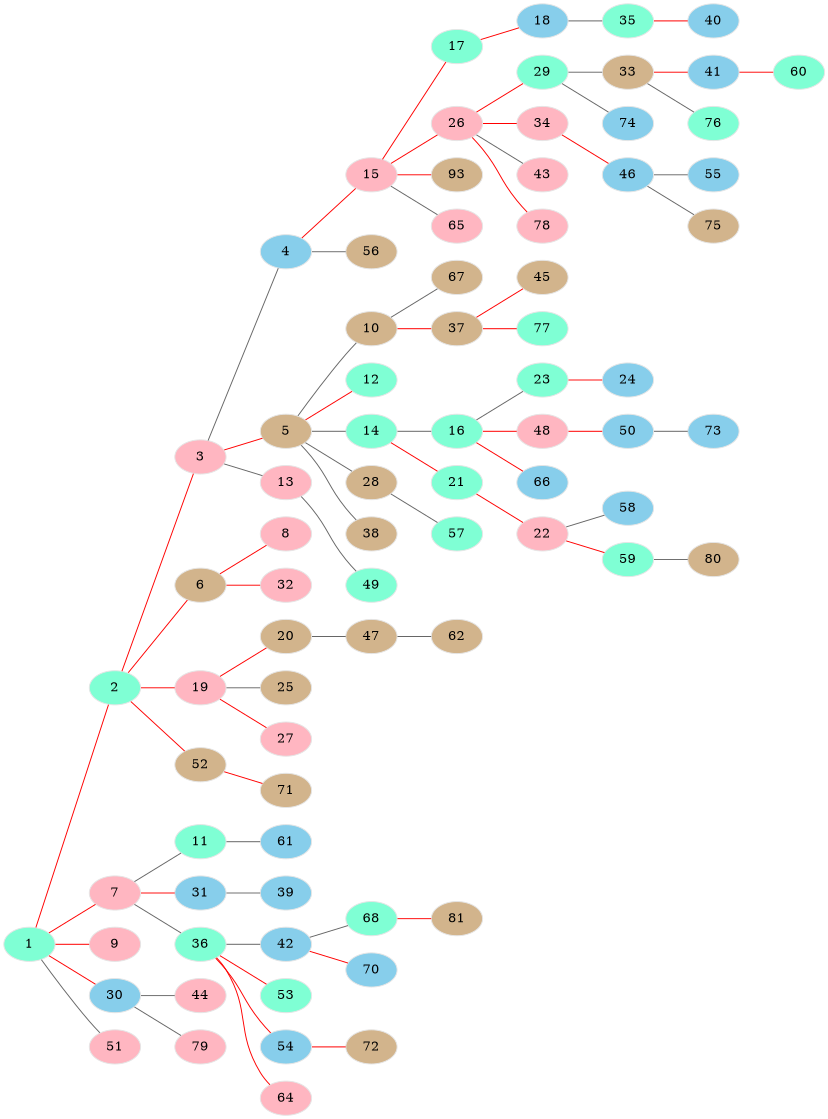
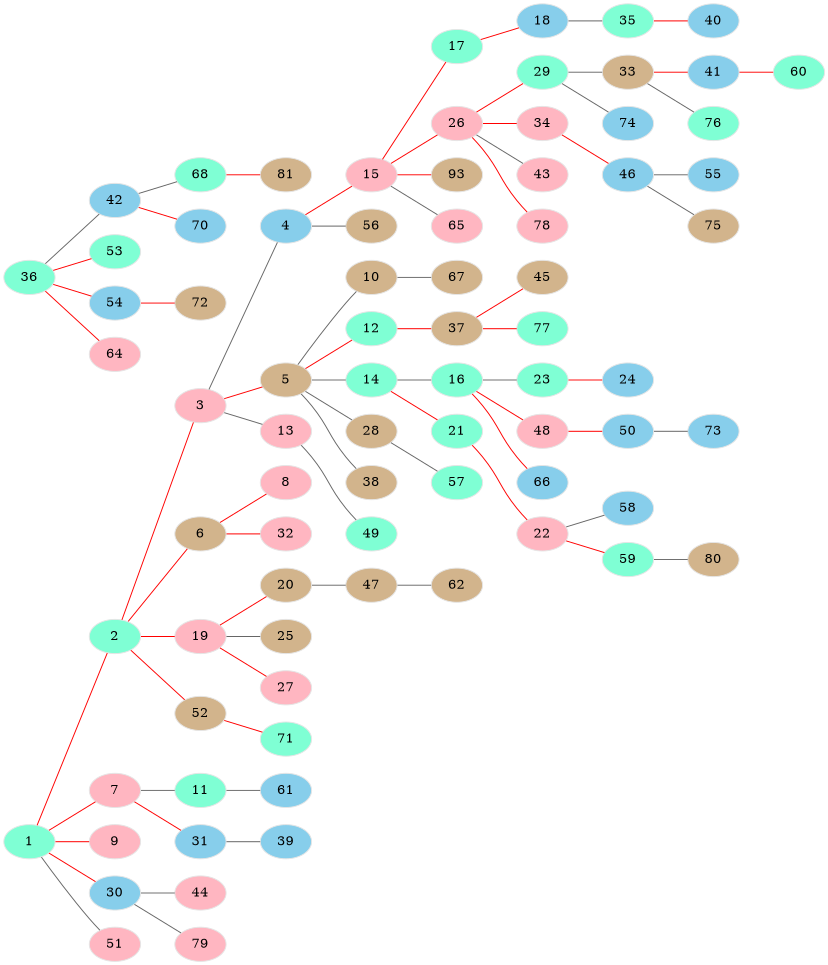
(414, 329) -> (414, 329)
(286, 790) -> (286, 739)
(158, 919) -> none
